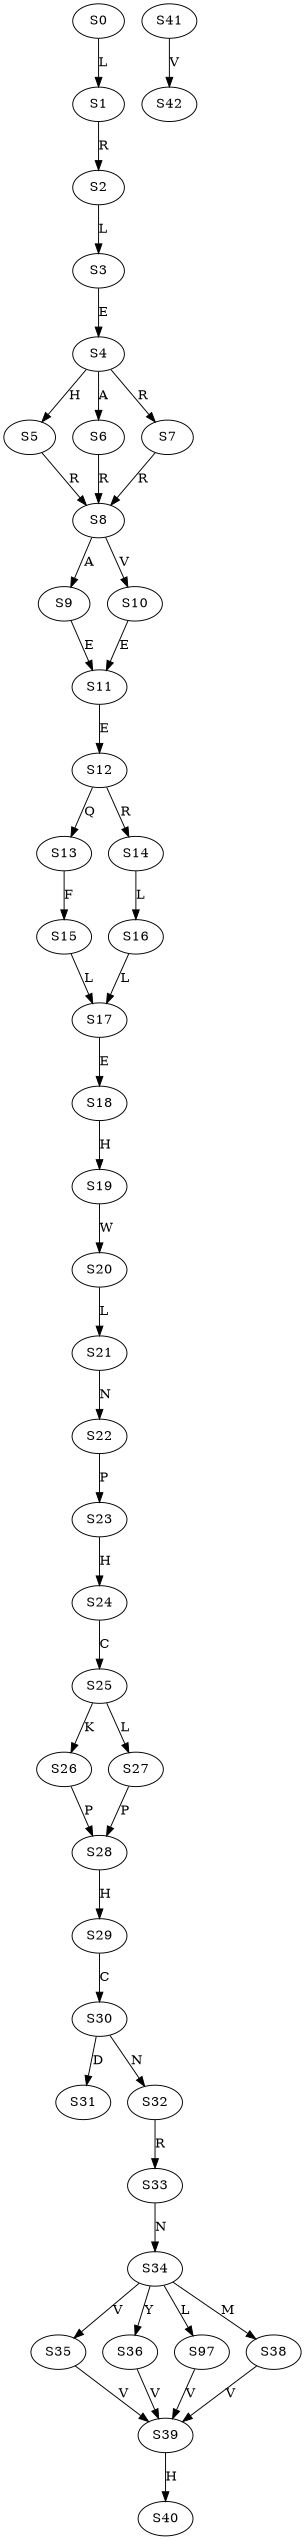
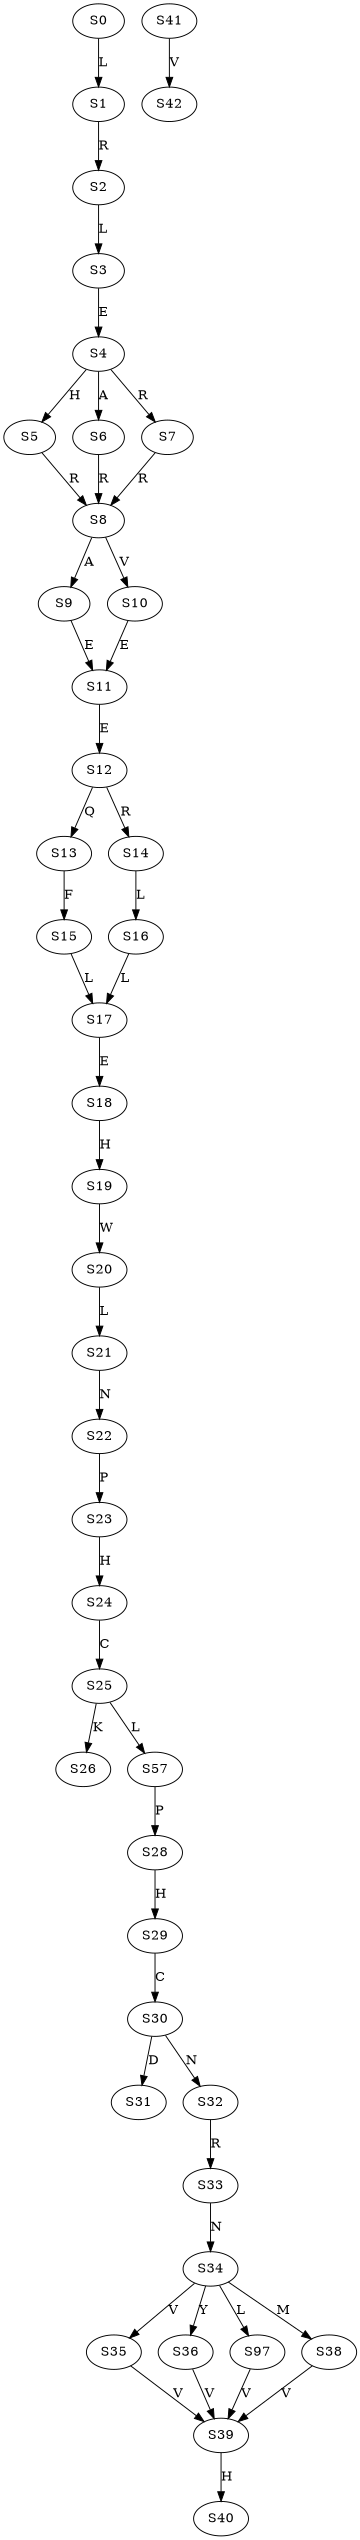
(136, 1769) -> (155, 1769)
(80, 1807) -> none
